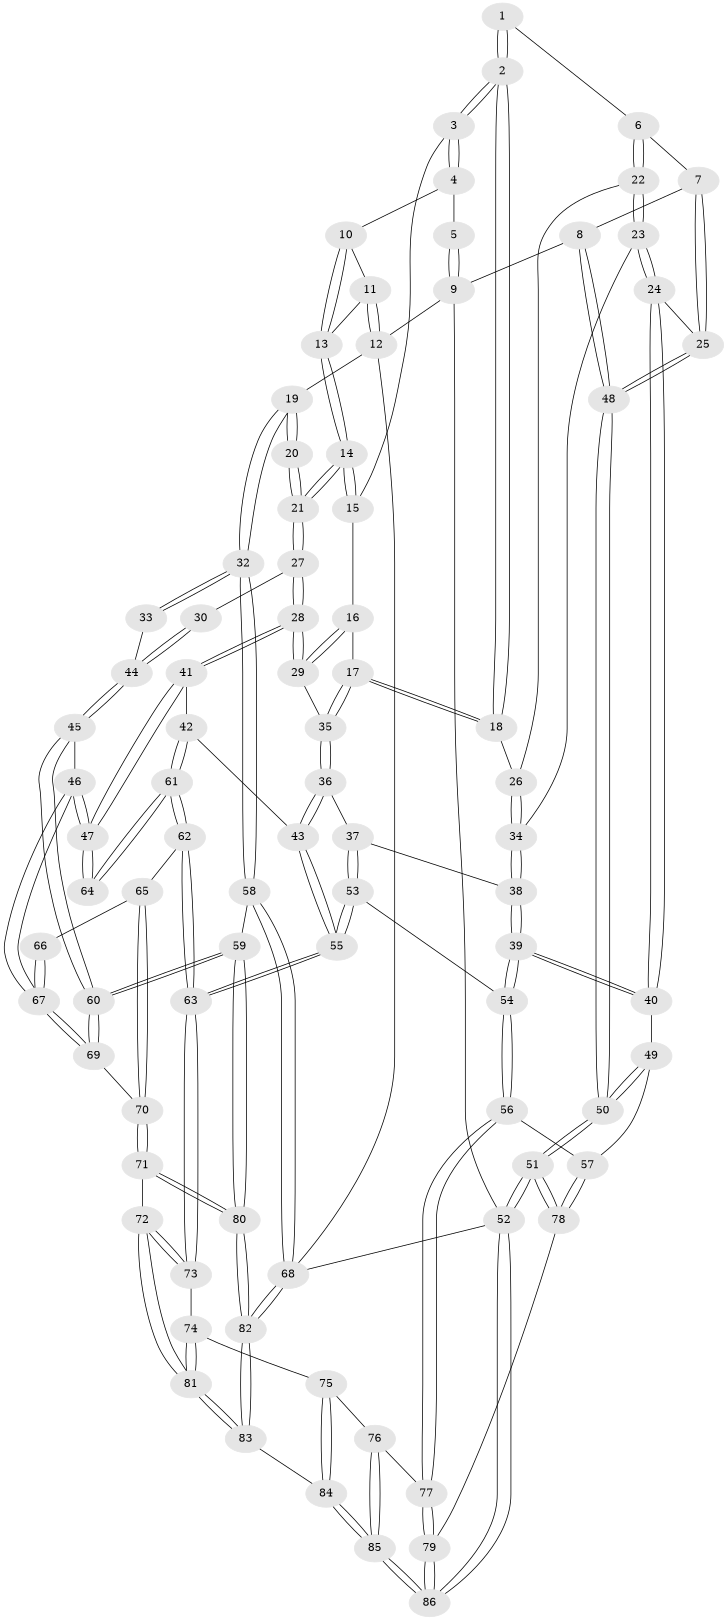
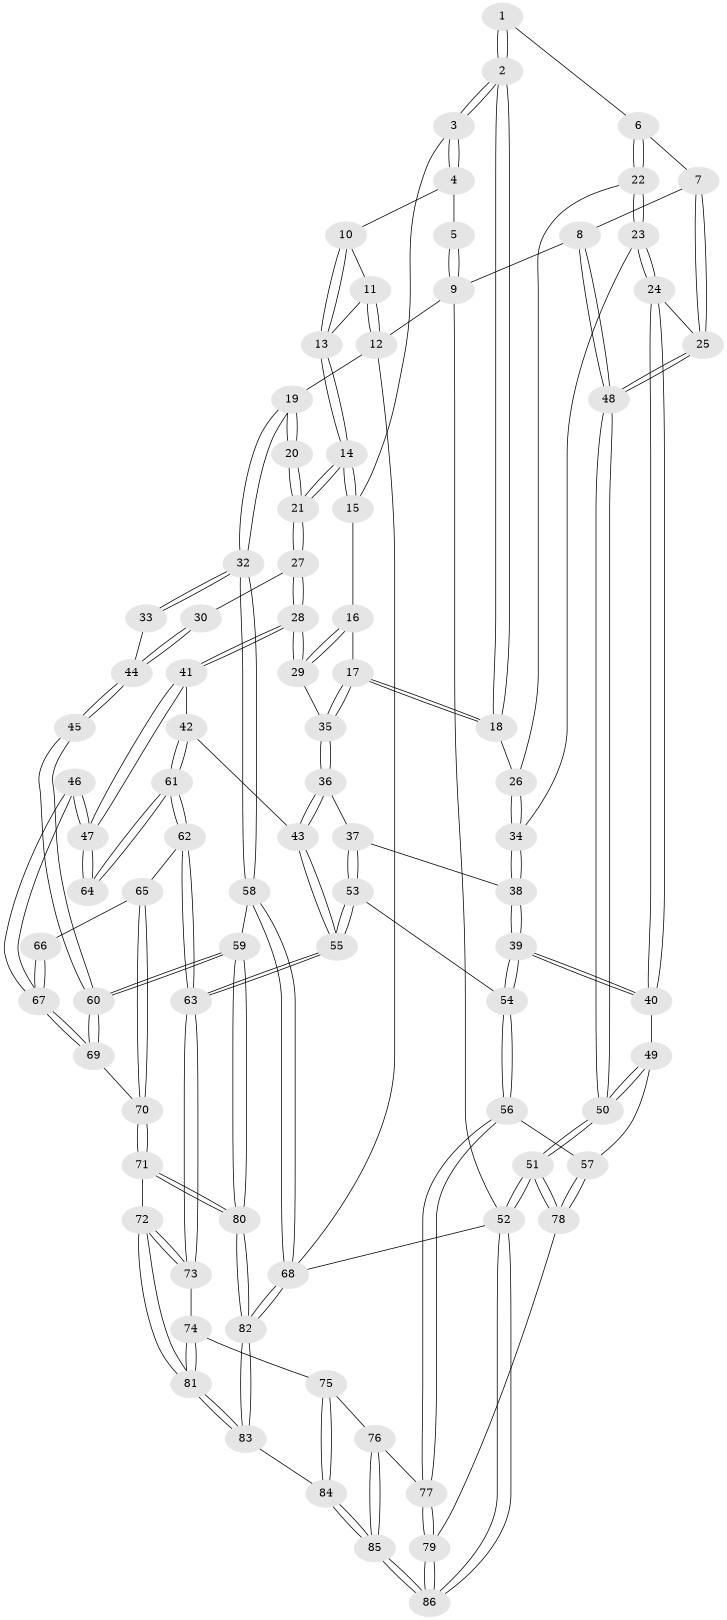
(75, 755) -> none
